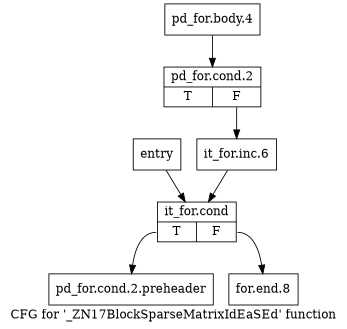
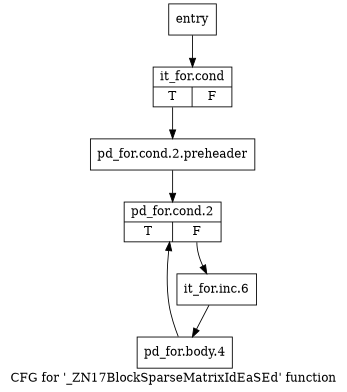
none -> (173, 182)
(220, 182) -> (203, 317)
(263, 289) -> none
